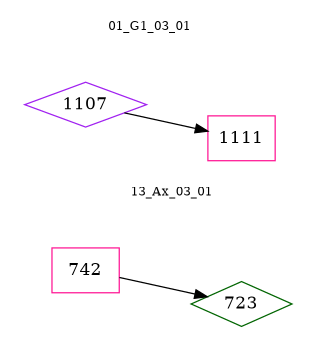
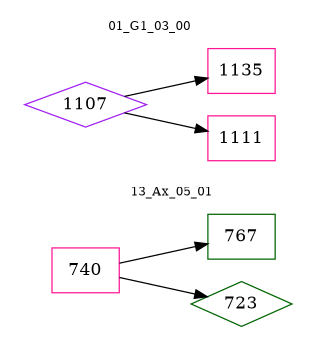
(150, 27) -> (150, 27)
none -> (242, 71)
(172, 192) -> (172, 192)
none -> (242, 237)
(86, 270) -> (86, 270)
